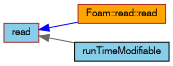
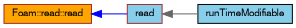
(63, 25) -> (114, 14)
